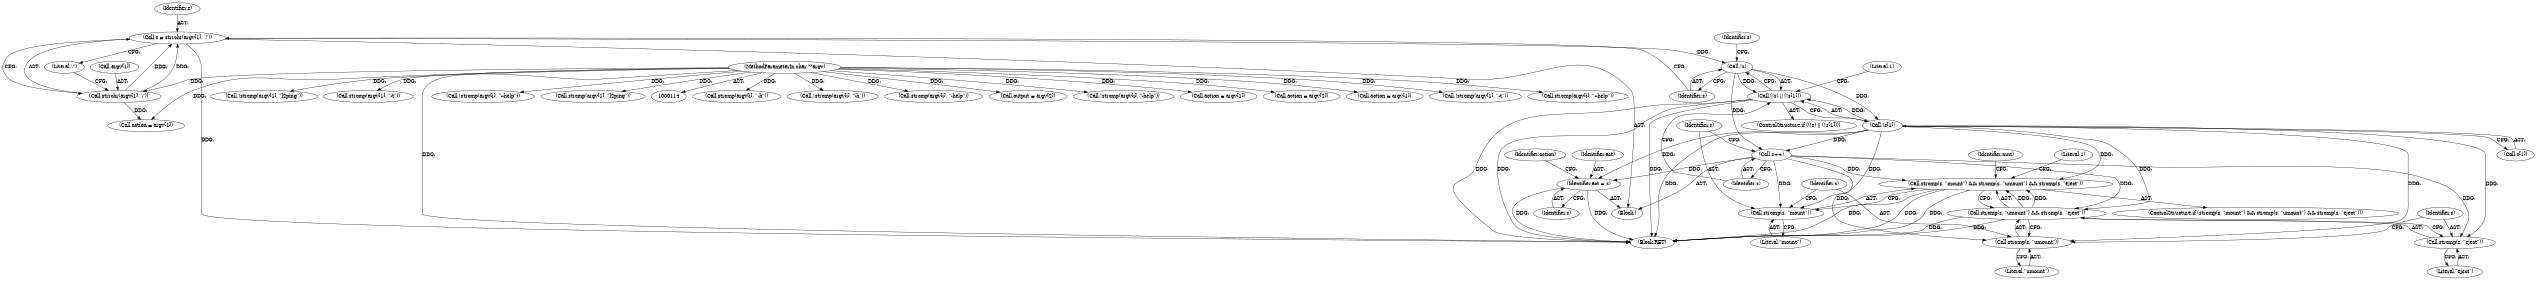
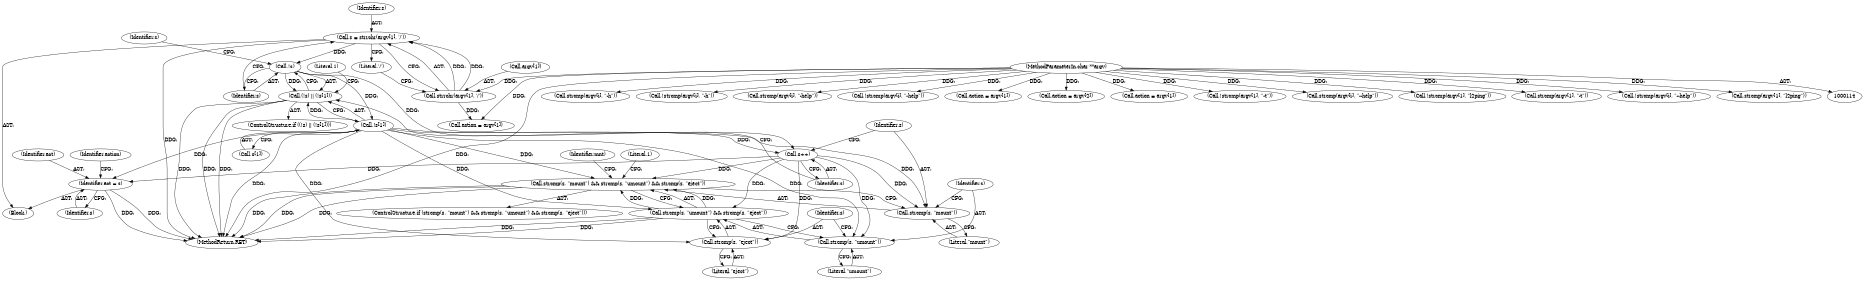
(1028, 96) -> none
(1696, 179) -> none
(1652, 243) -> (222, 243)
